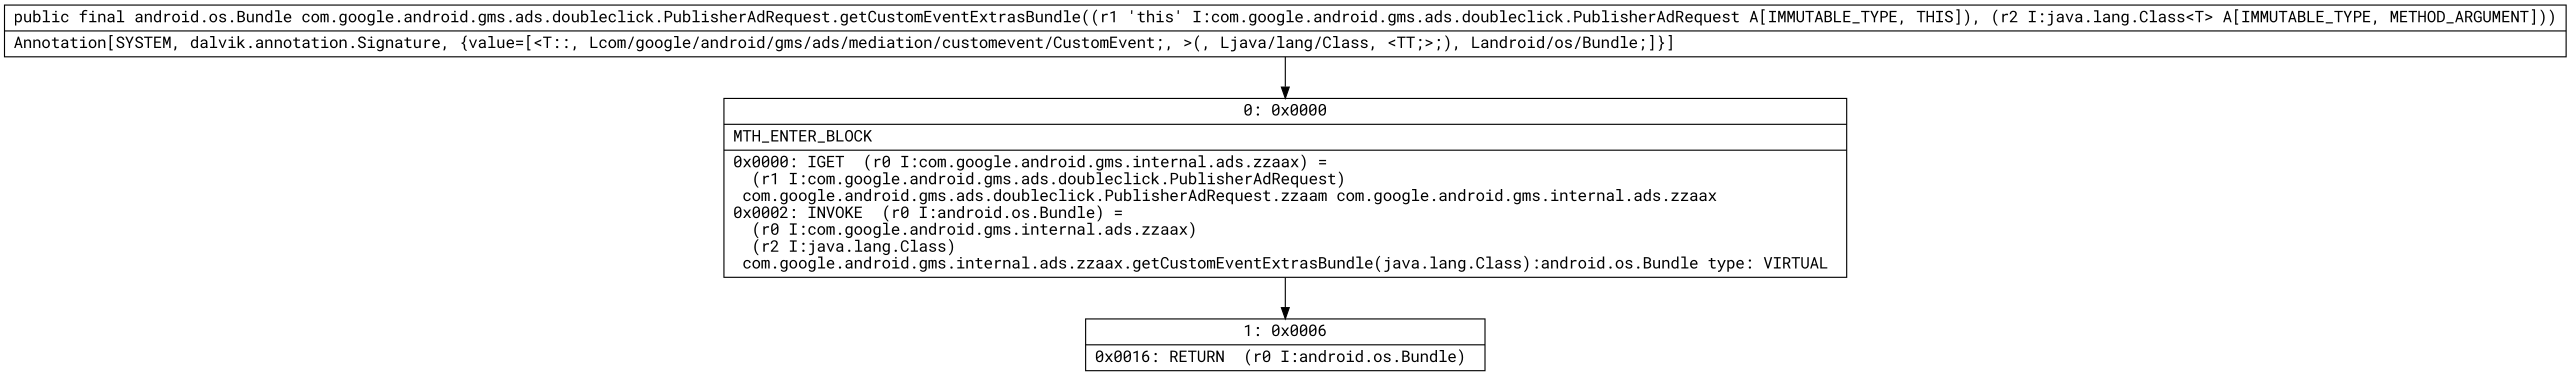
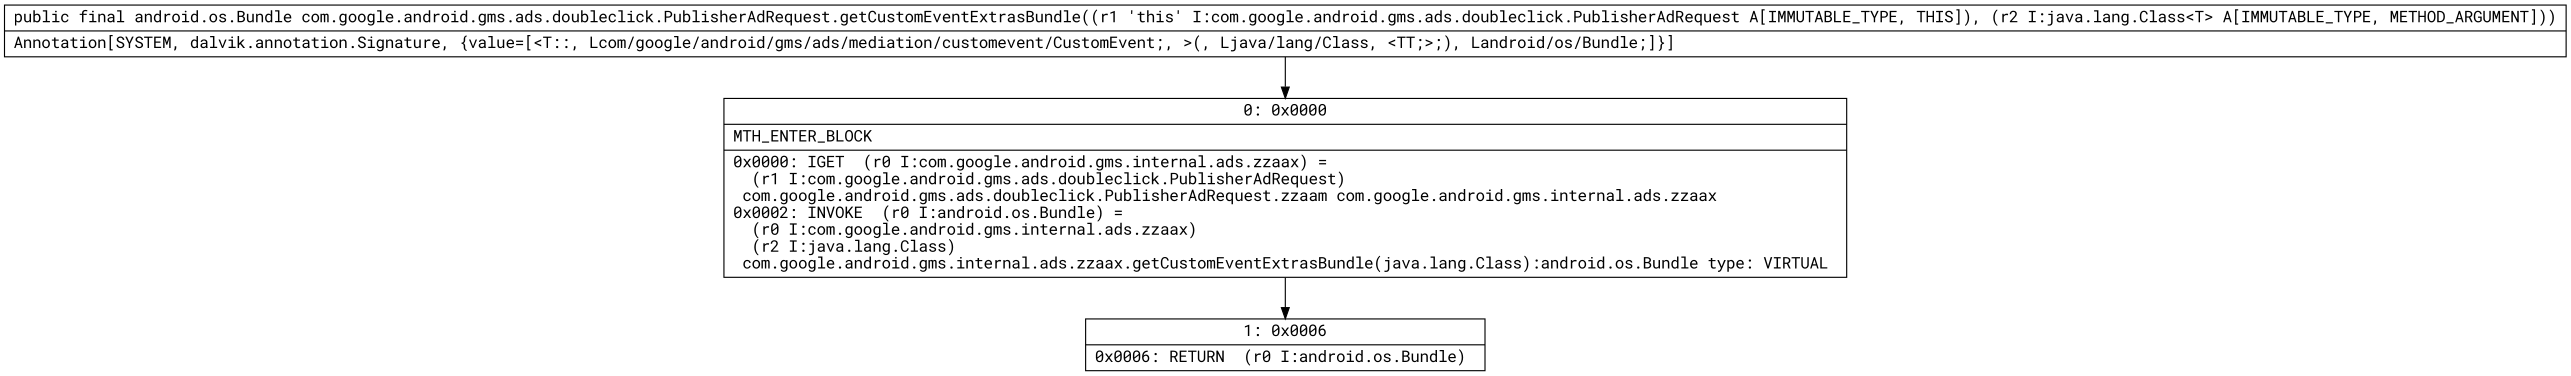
(1285, 357) -> (1285, 357)
